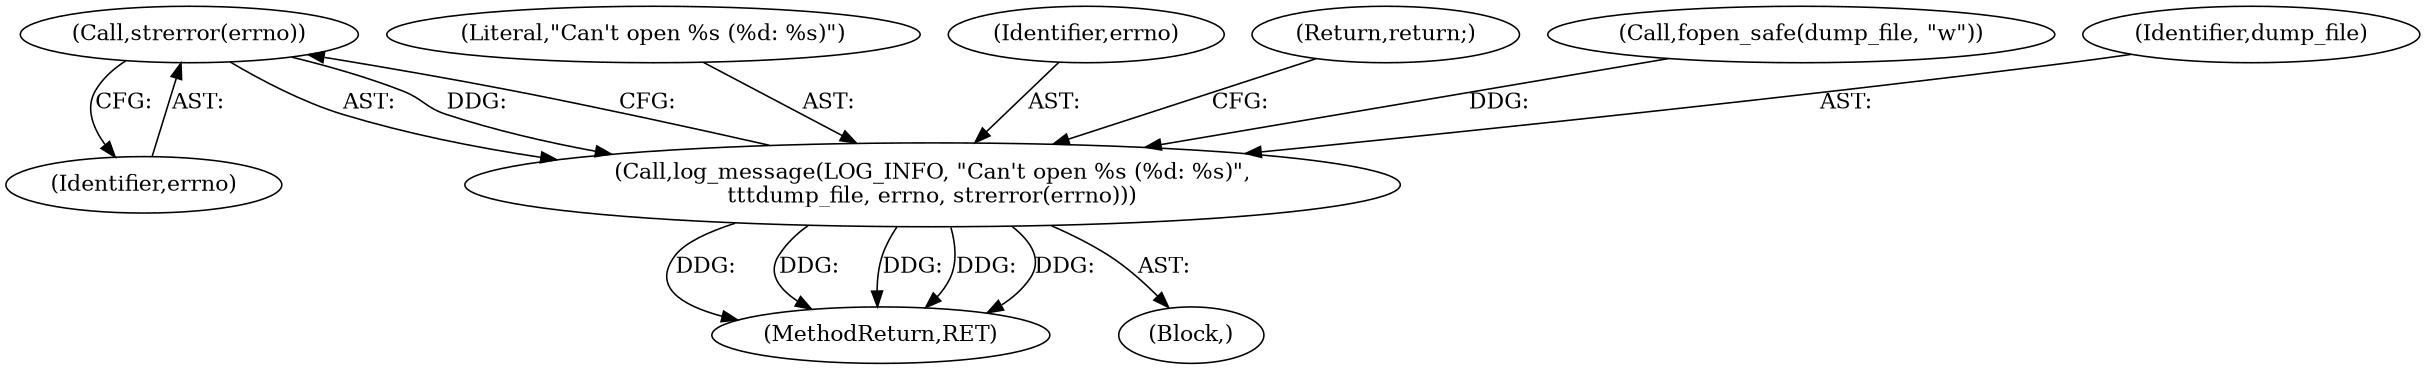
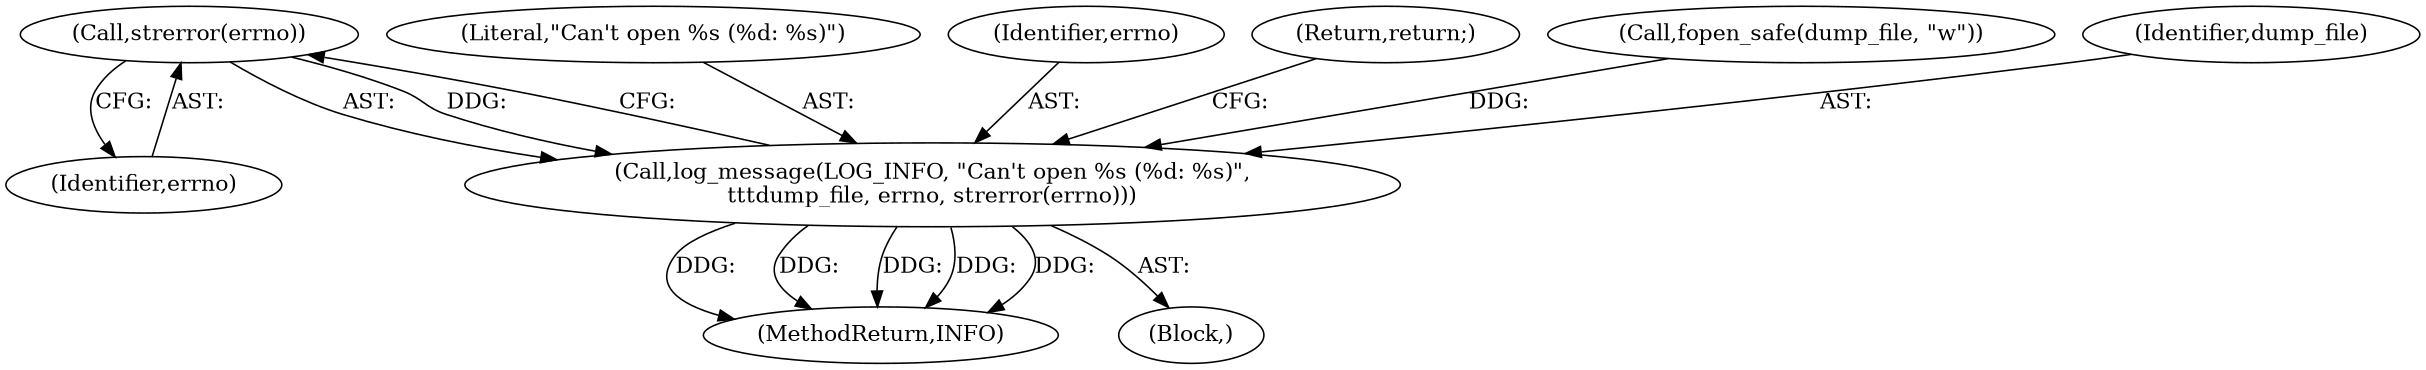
(881, 335) -> (881, 335)
